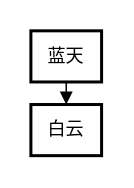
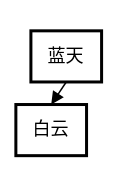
(66, 130) -> (51, 130)
